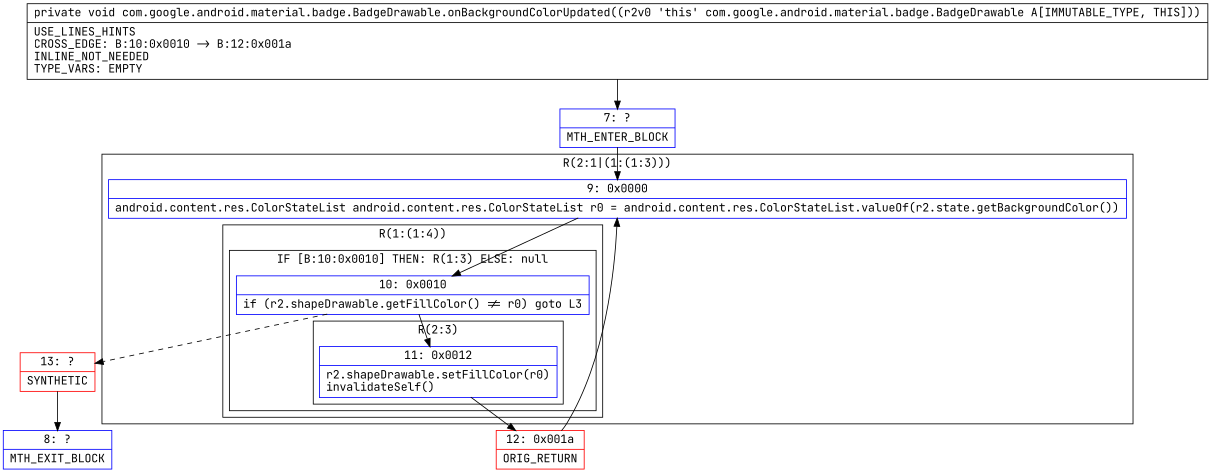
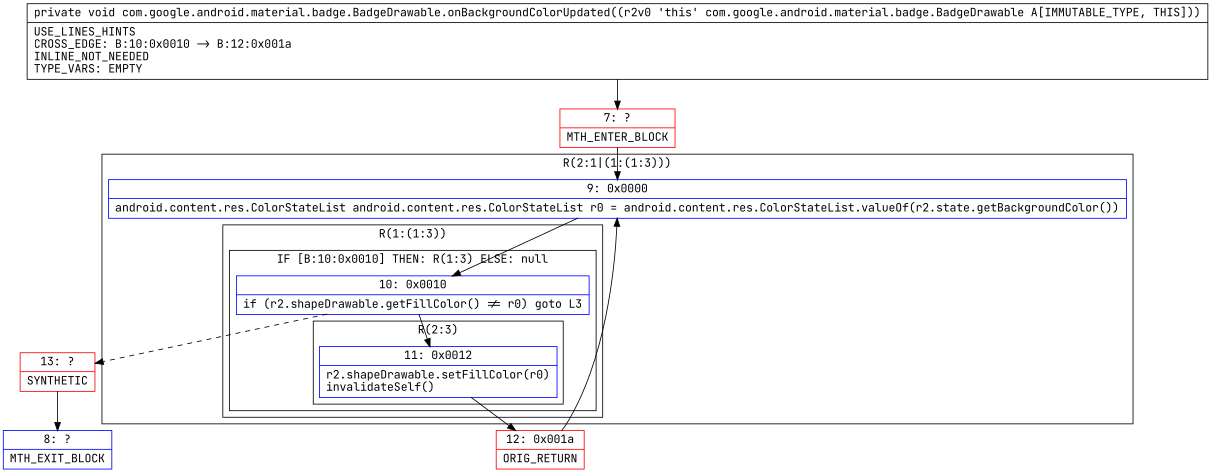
(617, 128) -> (617, 128)
(413, 234) -> (413, 234)
